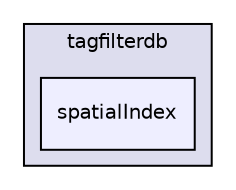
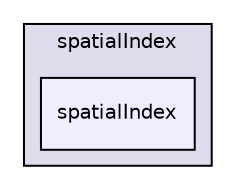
(118, 43) -> (118, 43)
